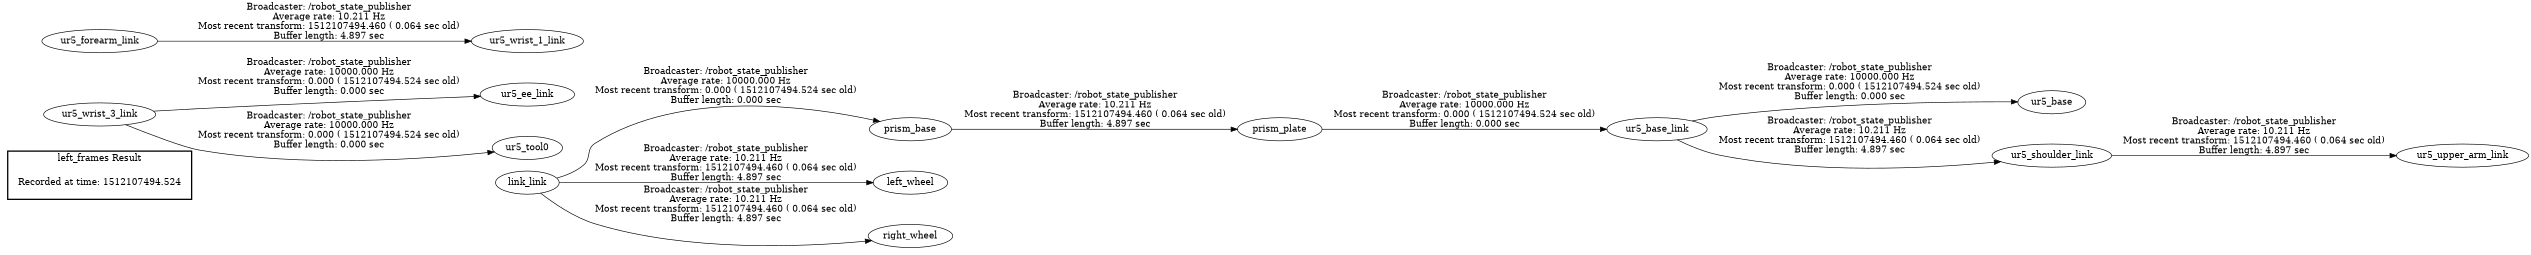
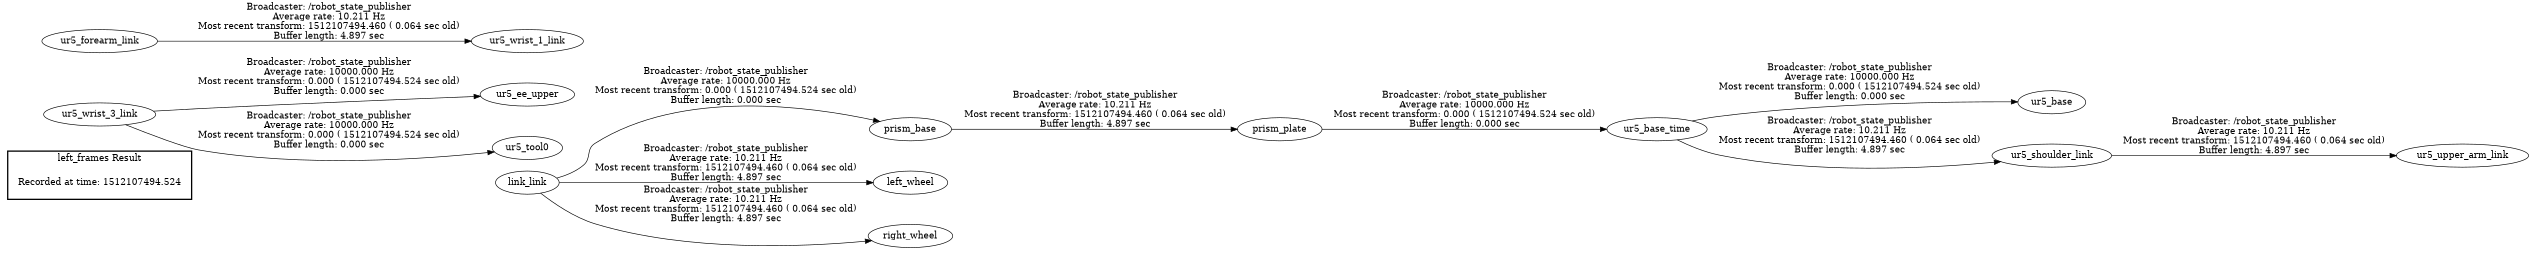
(527, 95) -> (527, 95)
(1657, 129) -> (1657, 129)
